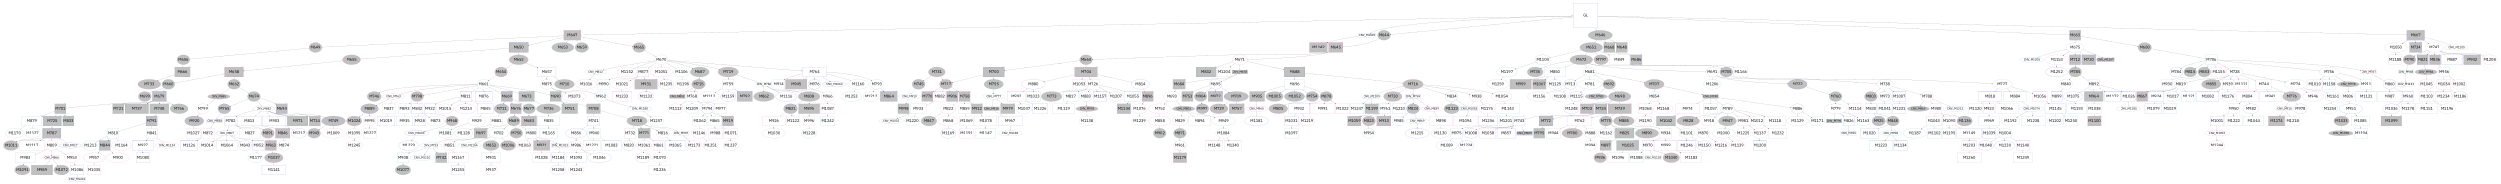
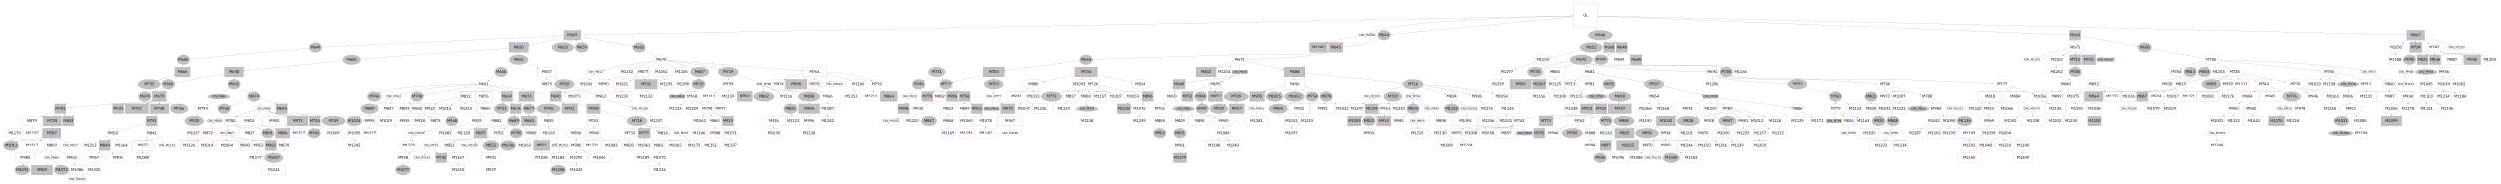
(558, 170) -> (558, 170)
